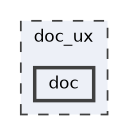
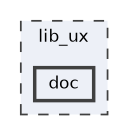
(64, 37) -> (64, 37)
